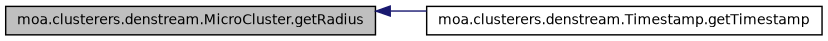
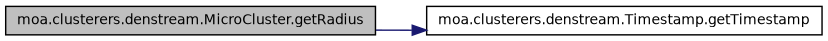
(409, 11) -> (394, 30)
